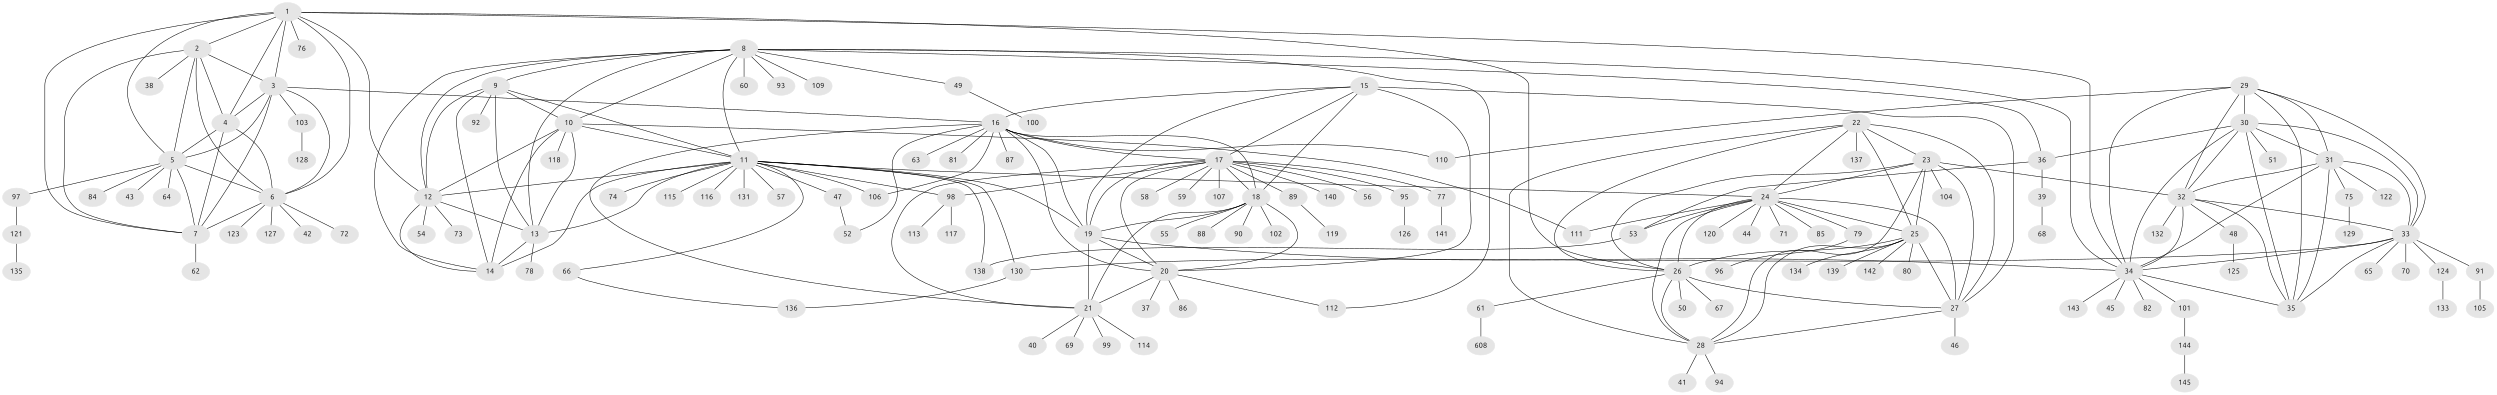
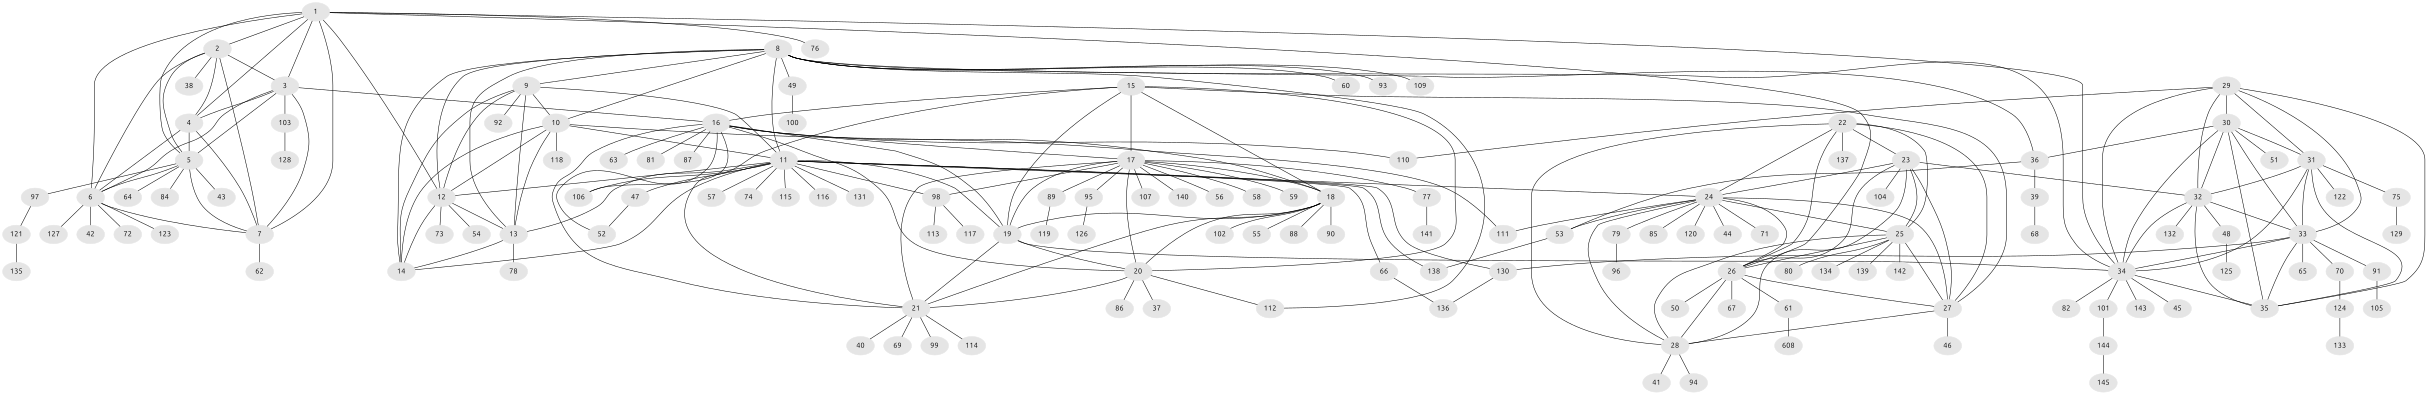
none -> (765, 151)
(2424, 253) -> (2340, 290)
